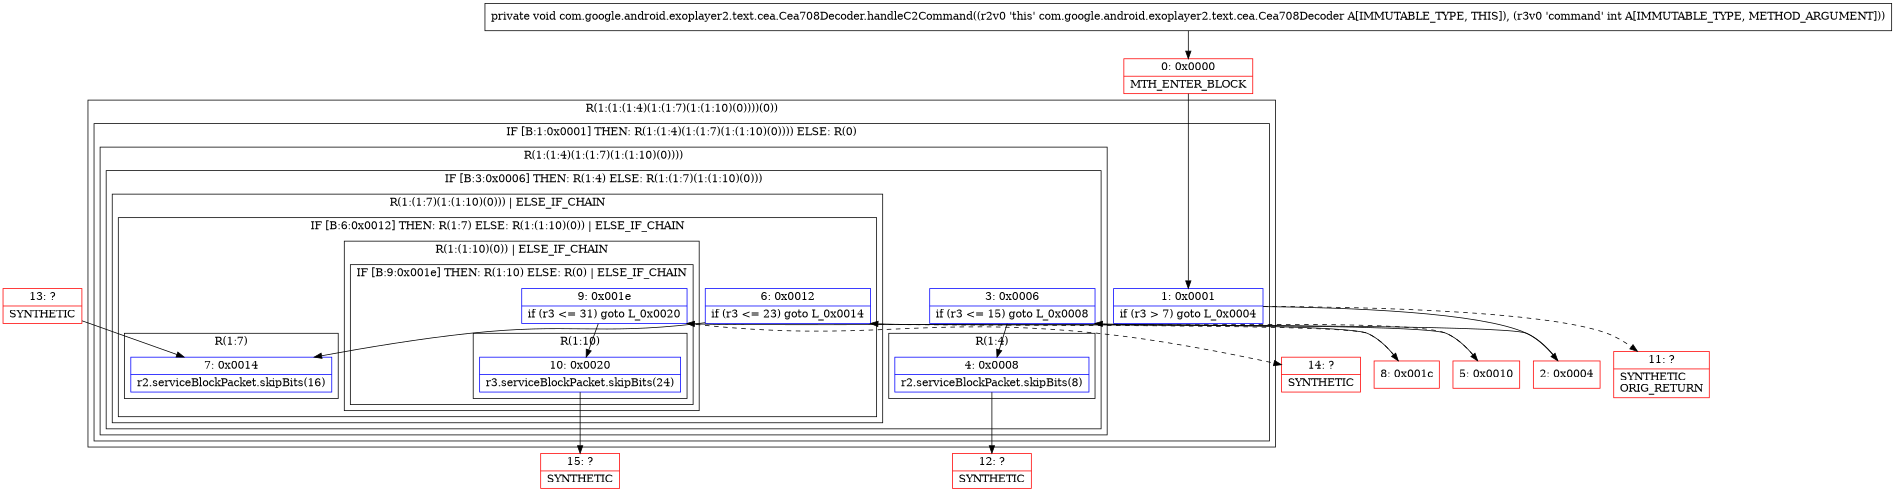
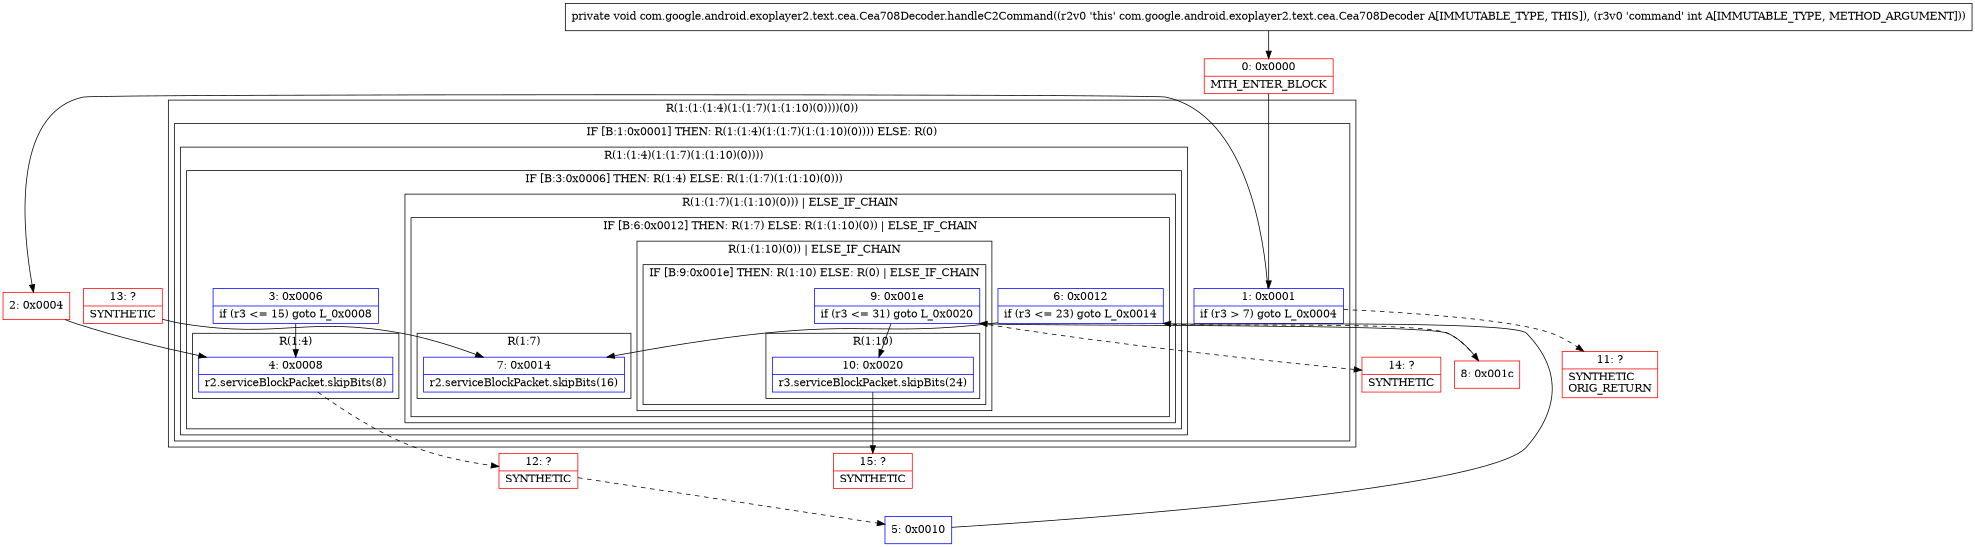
(1288, 324) -> (728, 500)
(1452, 328) -> (131, 340)
(1486, 375) -> (918, 530)
(992, 419) -> (431, 453)
